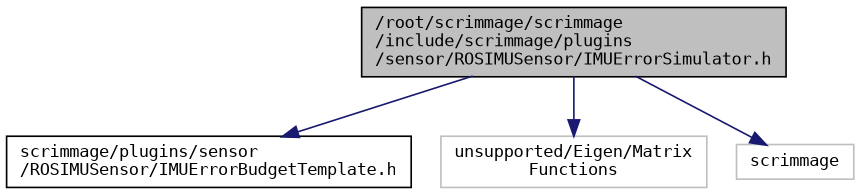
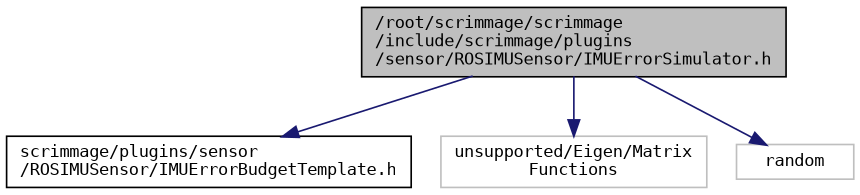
(795, 162) -> (795, 162)
